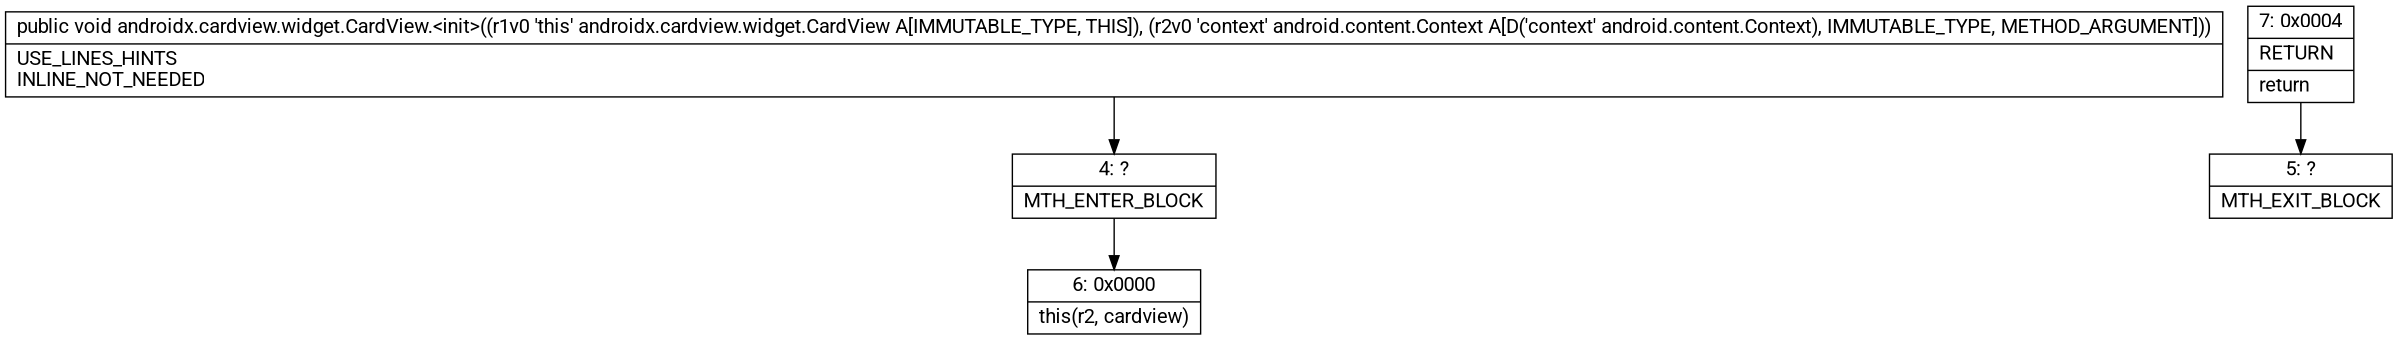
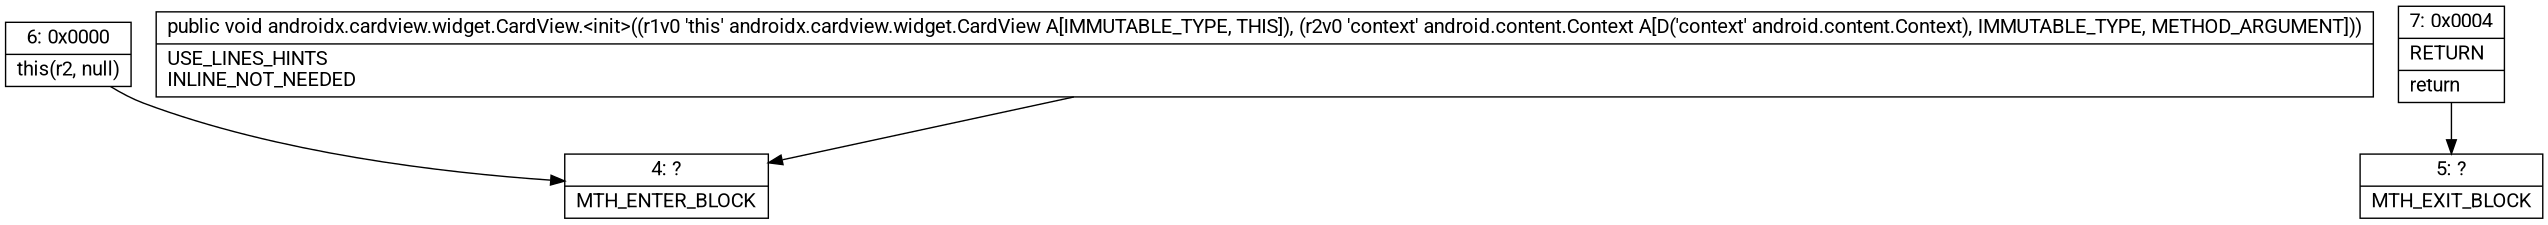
(1114, 237) -> (326, 152)
(1114, 317) -> (68, 70)
